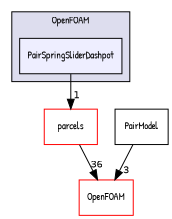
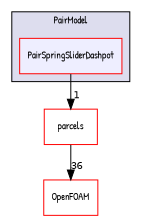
(71, 21) -> (71, 21)
(71, 56) -> (71, 56)
(142, 127) -> none
